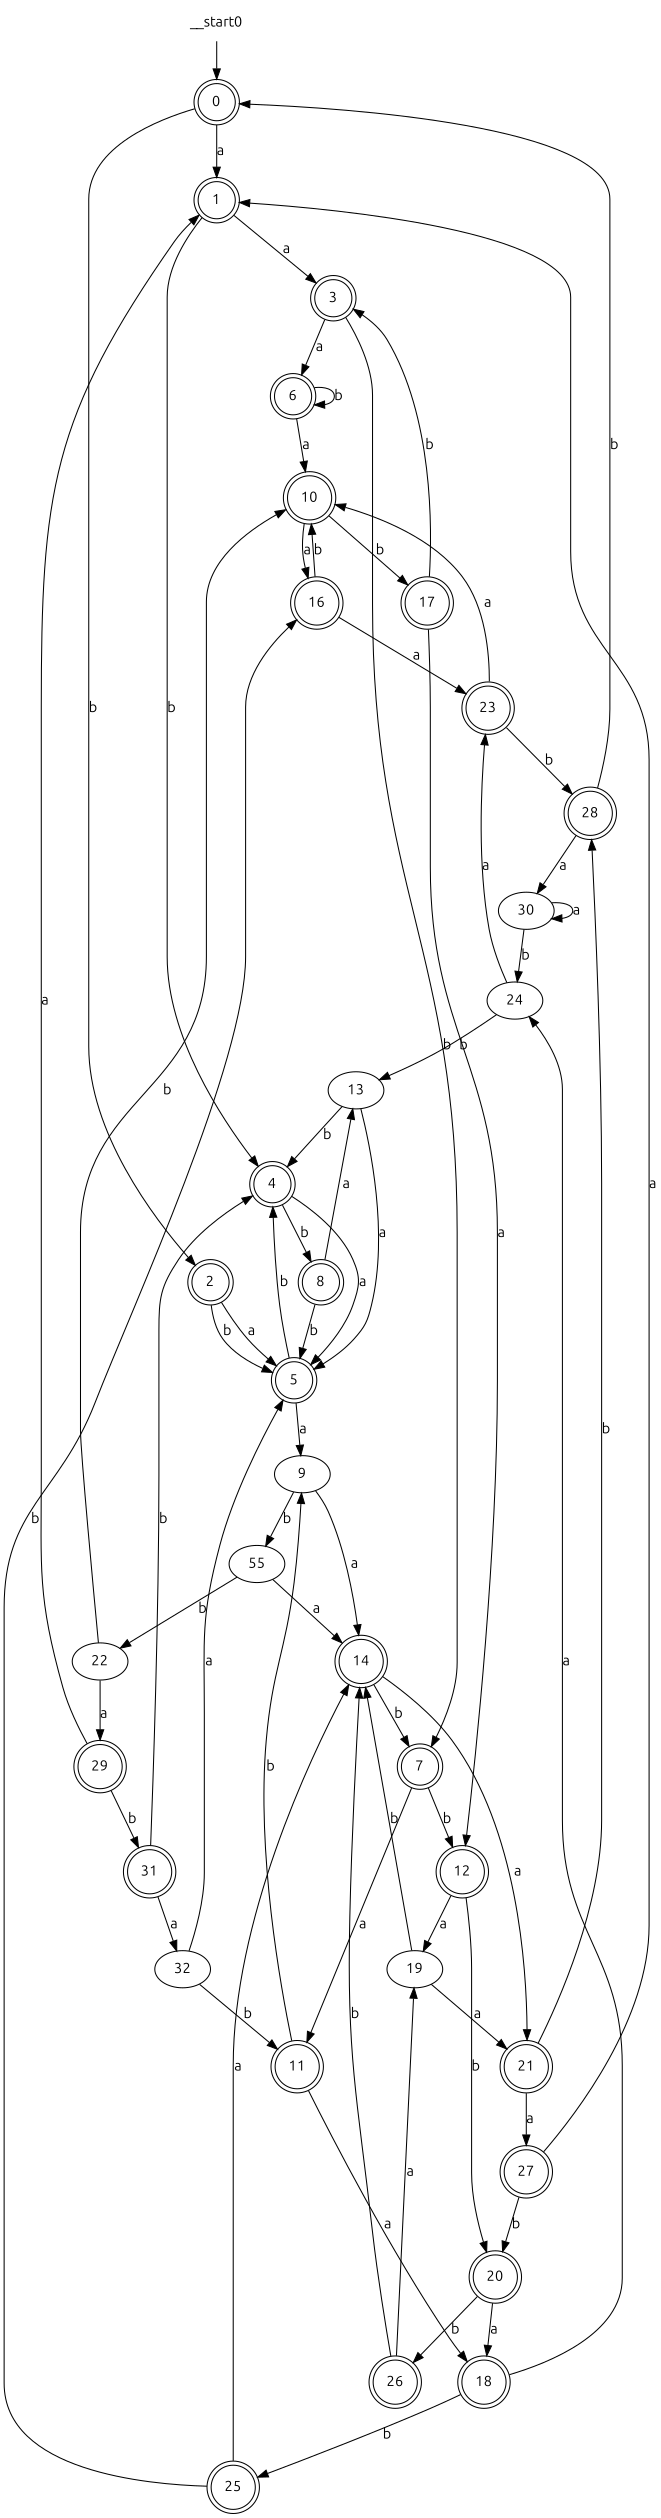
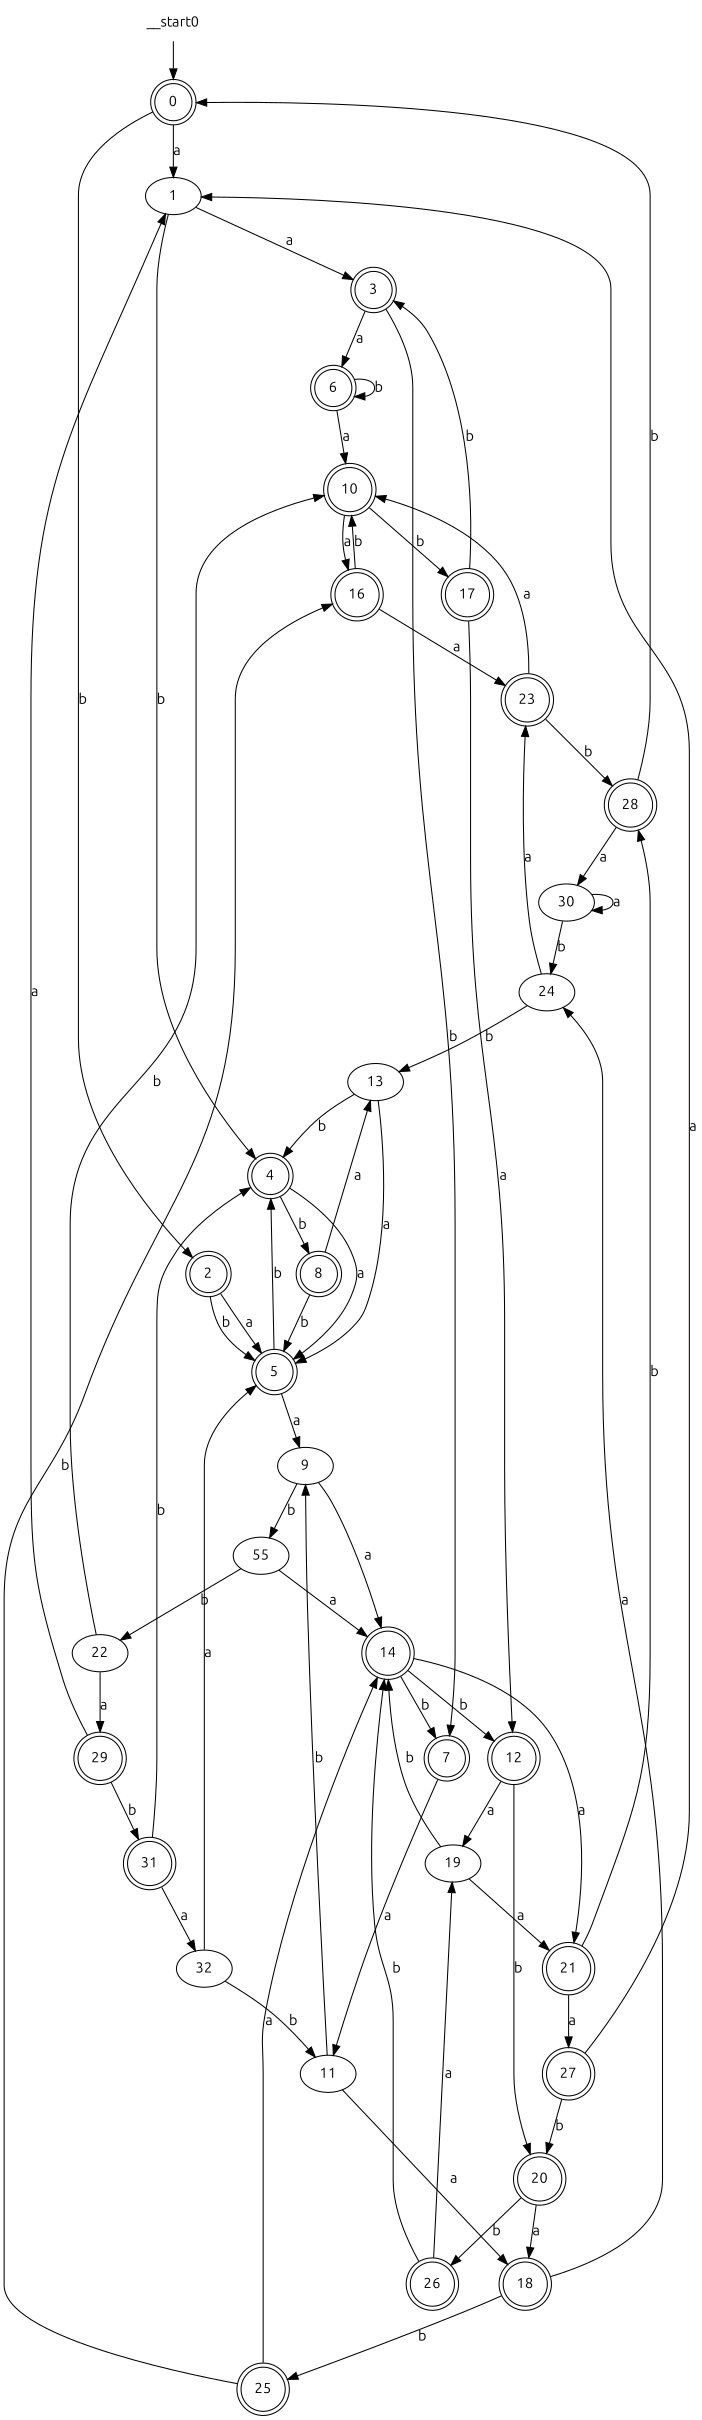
(217, 200) -> (173, 196)
(439, 1813) -> (445, 1701)
(297, 2067) -> (328, 2074)
